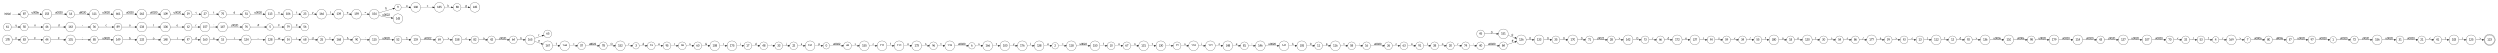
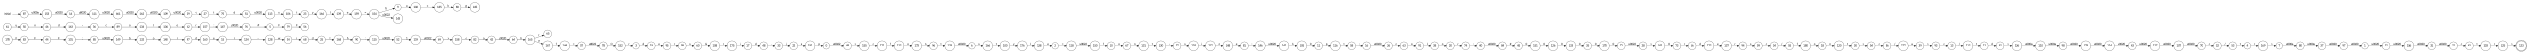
(1511, 43) -> (1510, 46)
